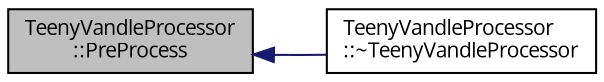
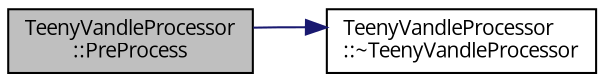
(300, 55) -> (280, 27)
